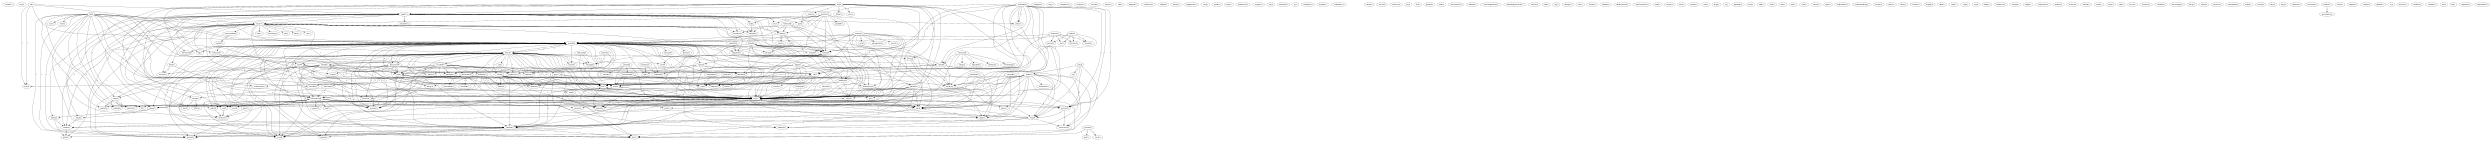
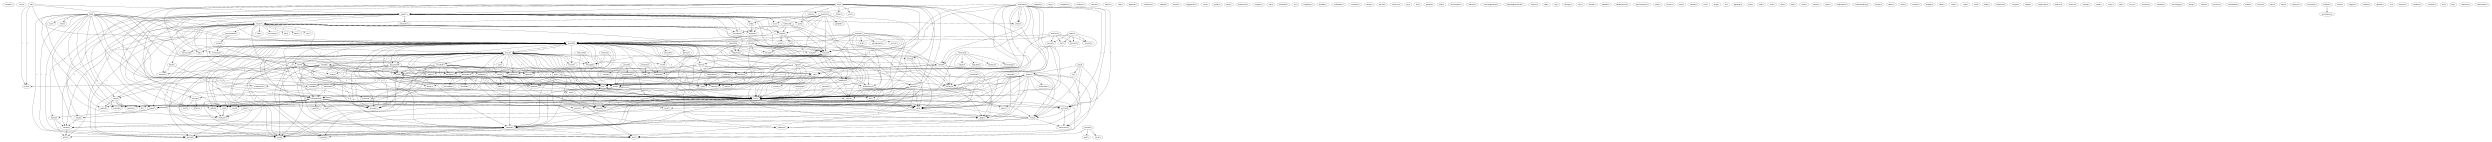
none -> (1355, 5)
(373, 75) -> (487, 69)
